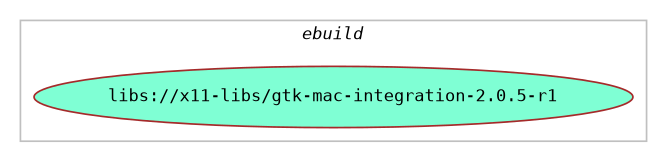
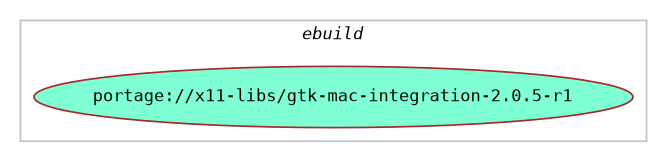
(333, 97) -> (333, 97)
